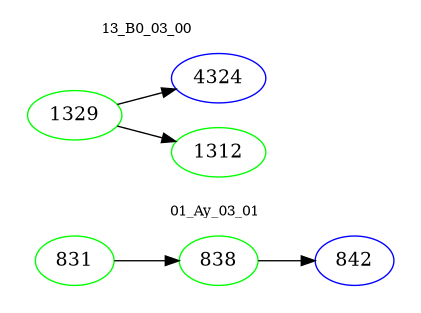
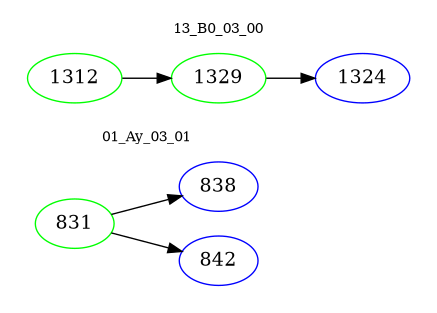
(219, 78) -> (363, 78)
(140, 132) -> (140, 78)
(219, 261) -> (219, 187)
(280, 261) -> (140, 240)
